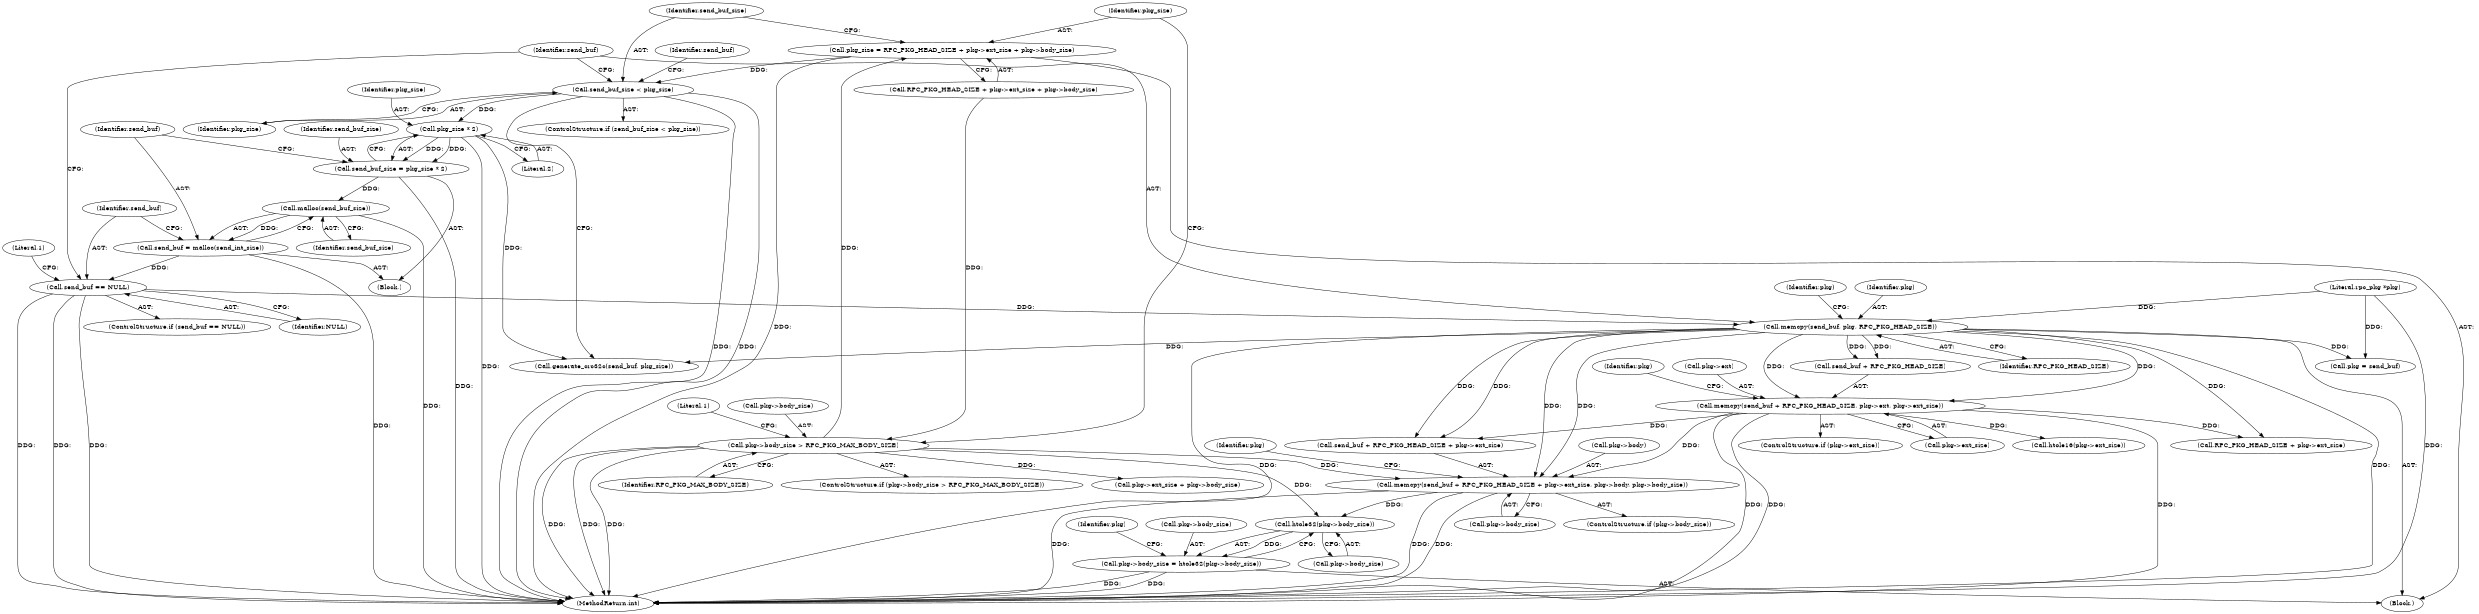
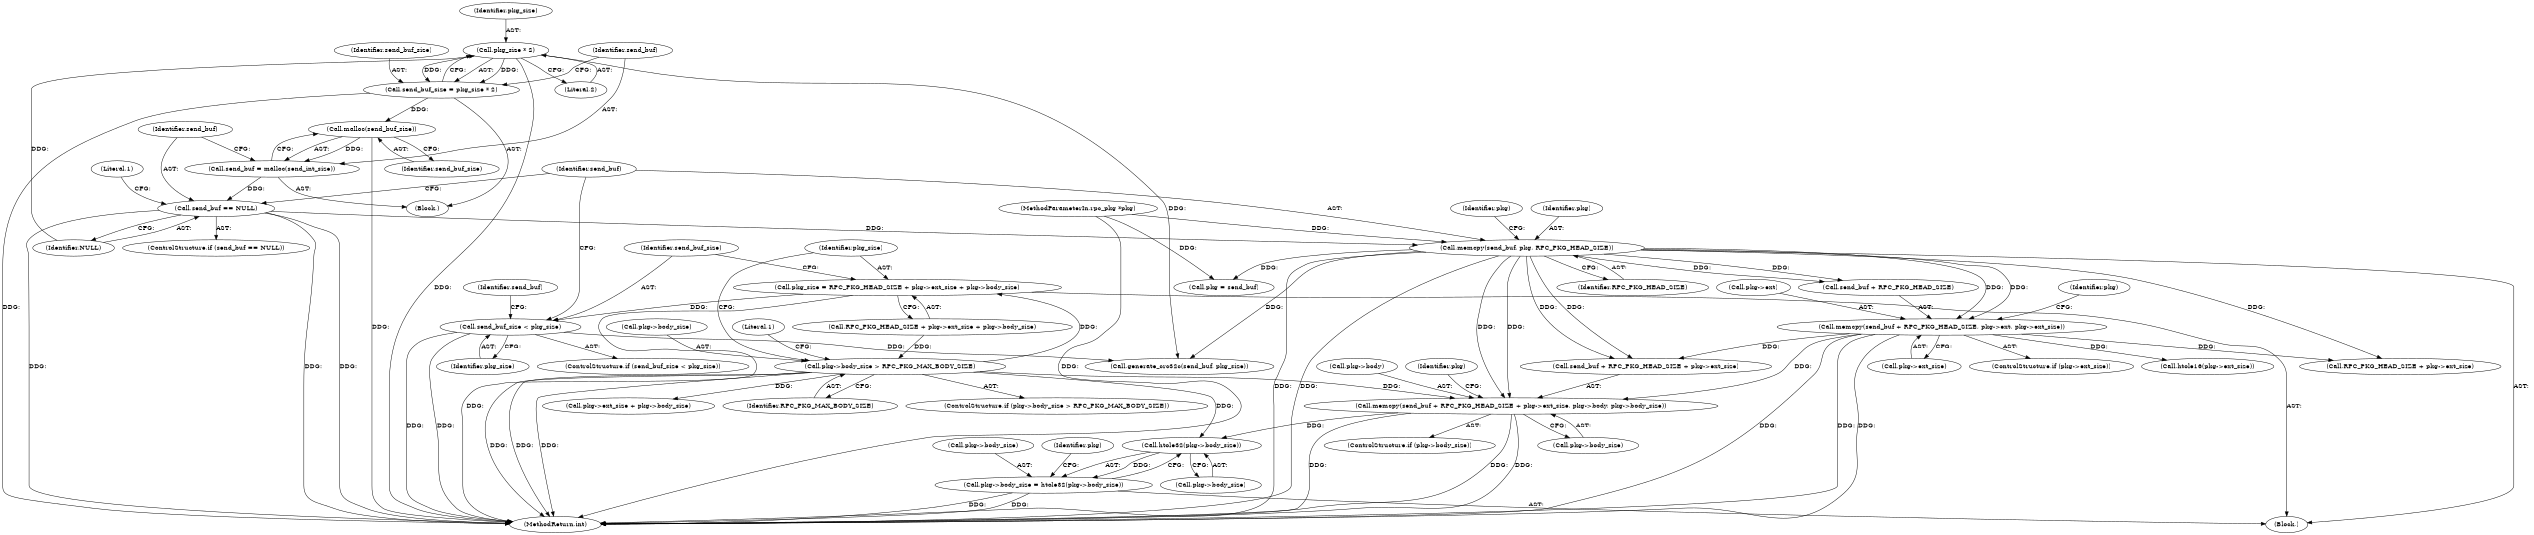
(509, 99) -> (168, 70)
(586, 228) -> (897, 347)
(2365, 287) -> (1078, 208)
(373, 471) -> none
